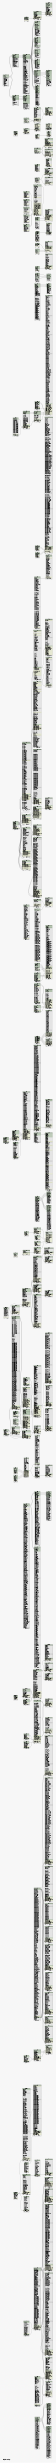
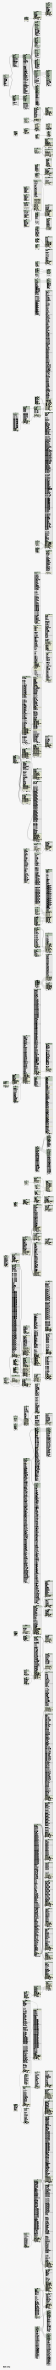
(37, 777) -> none
